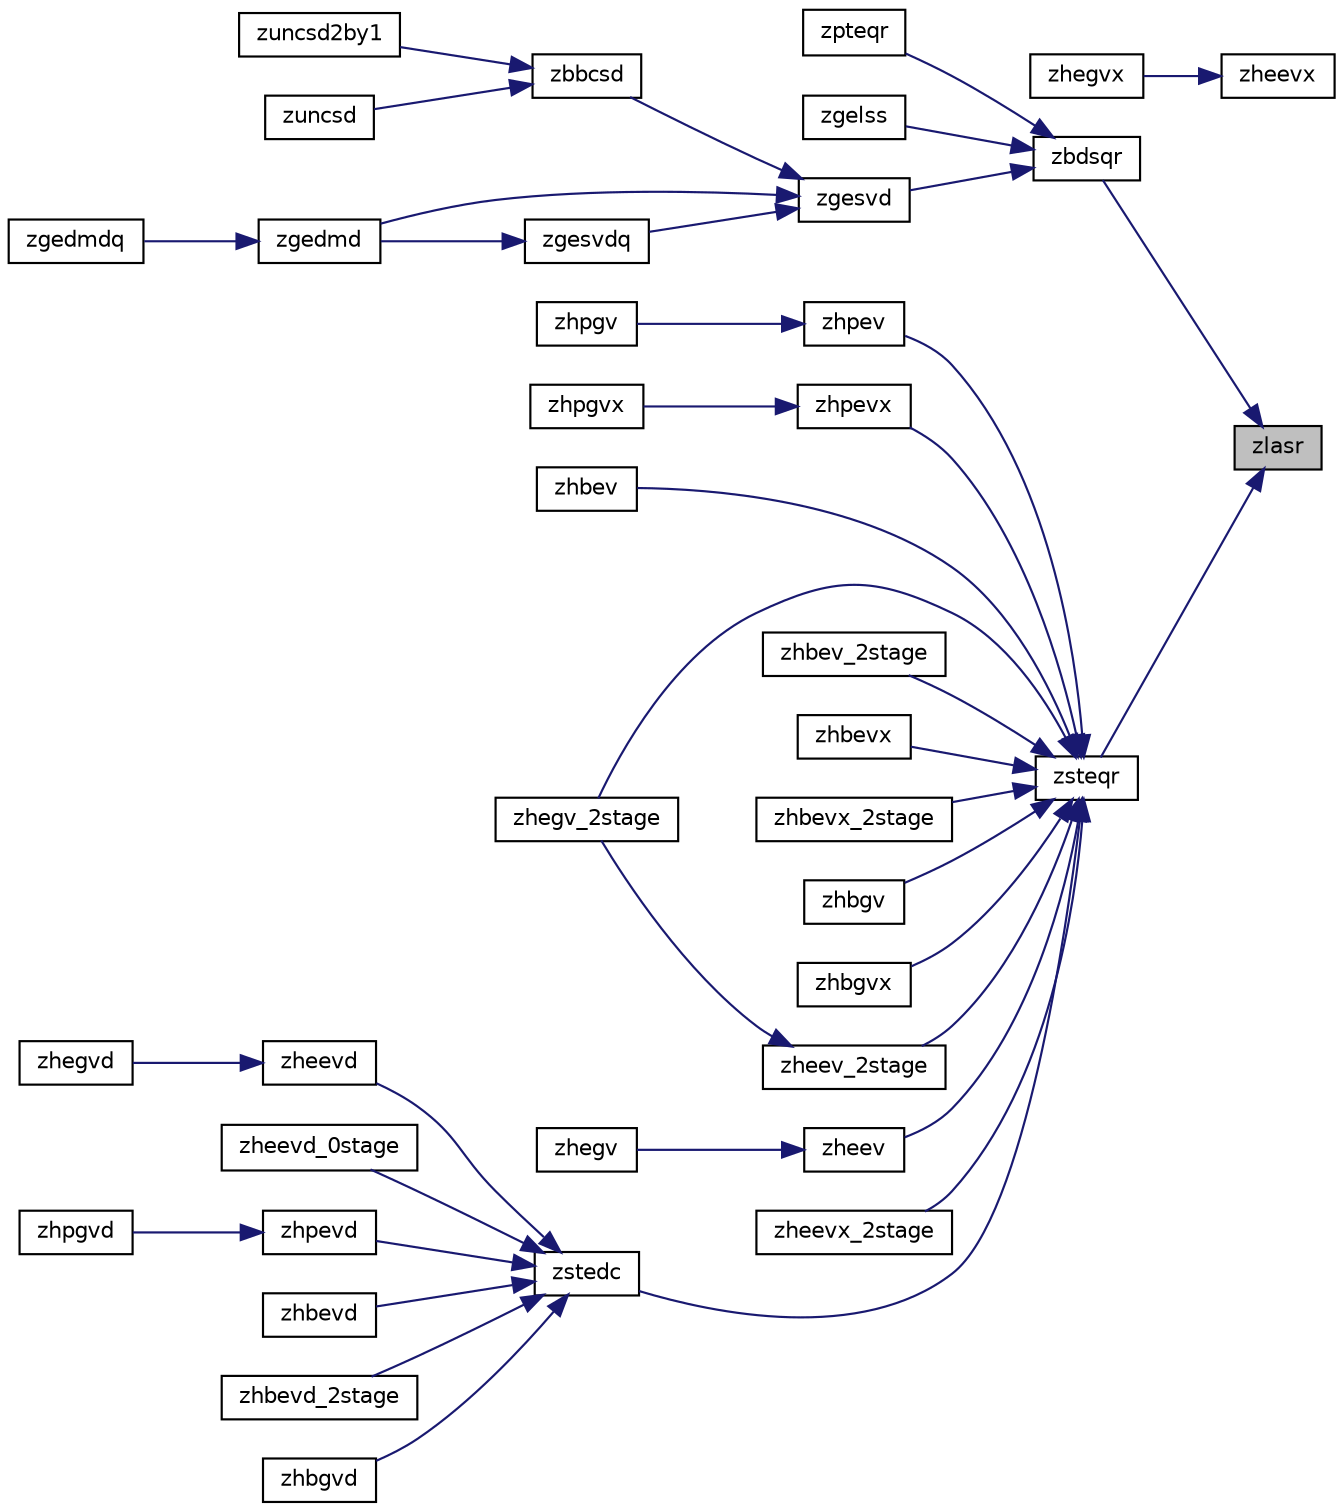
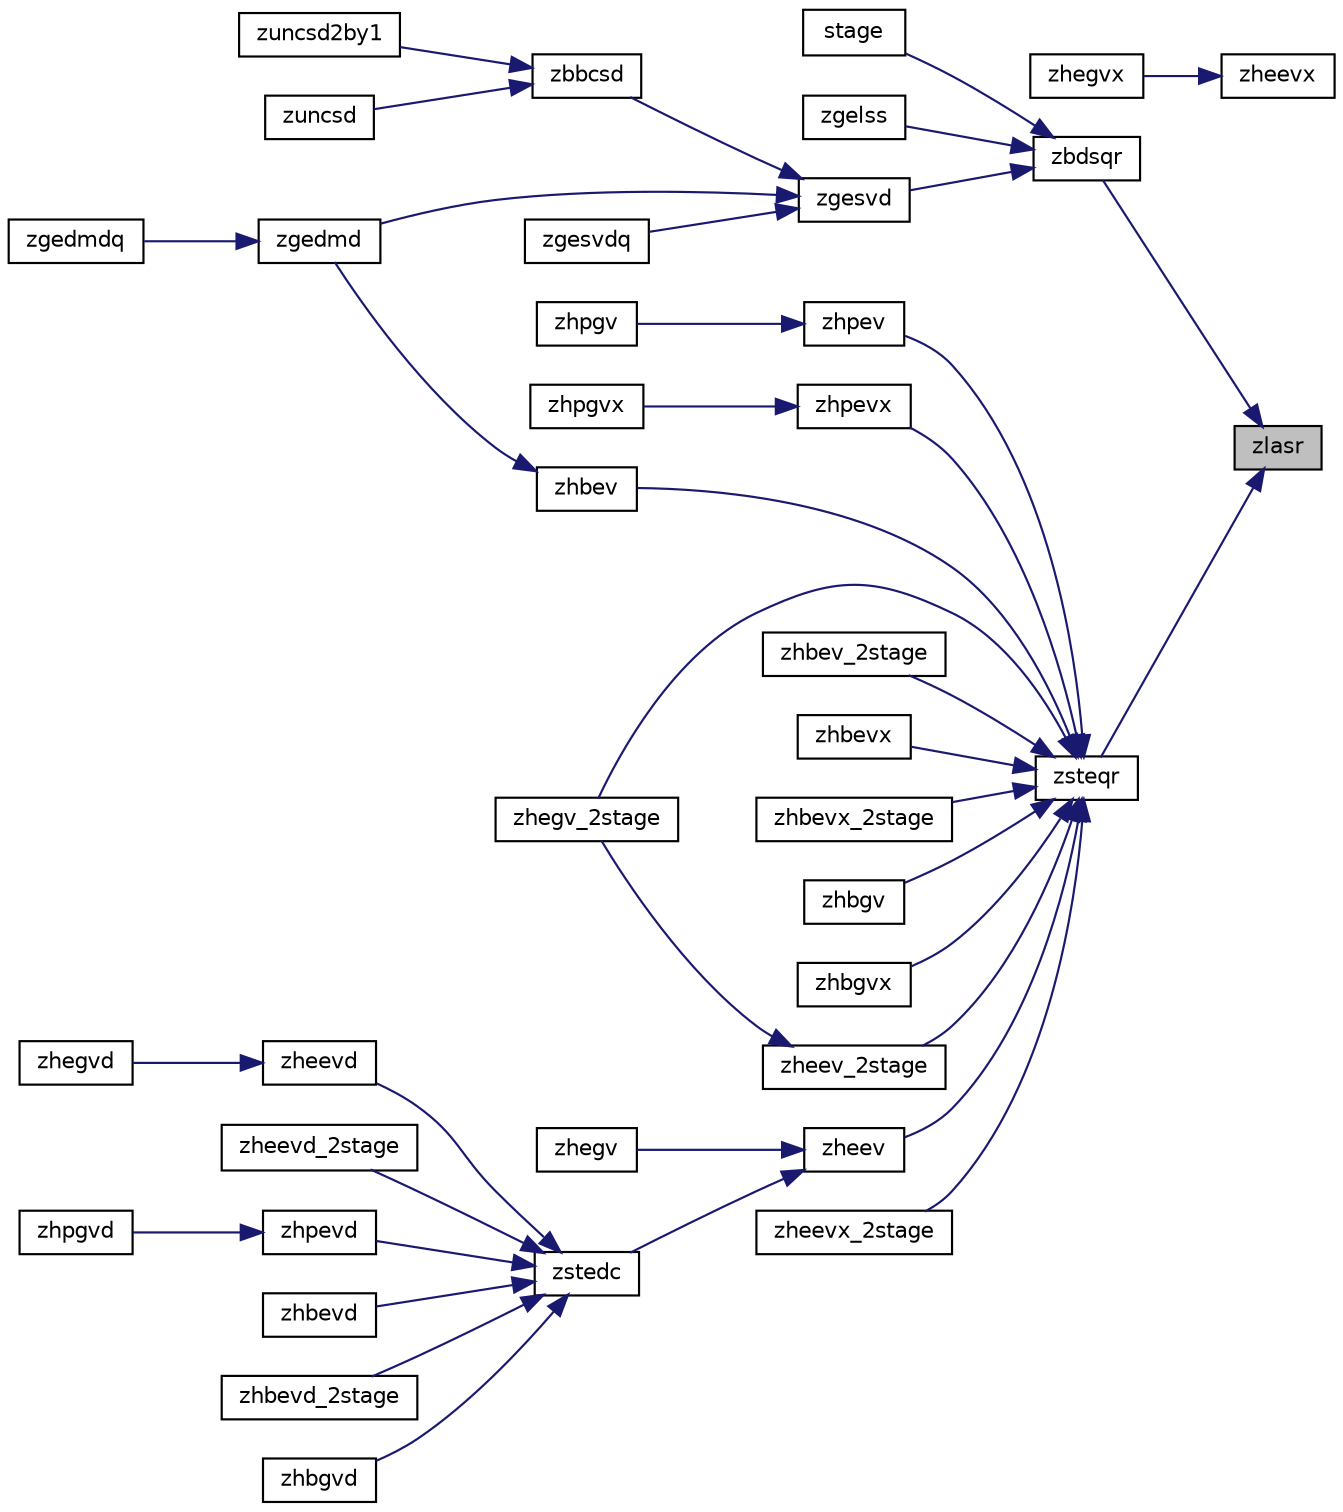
(854, 33) -> (854, 33)
(441, 241) -> (416, 371)
(320, 1148) -> (320, 1148)
(993, 1210) -> (707, 1215)
